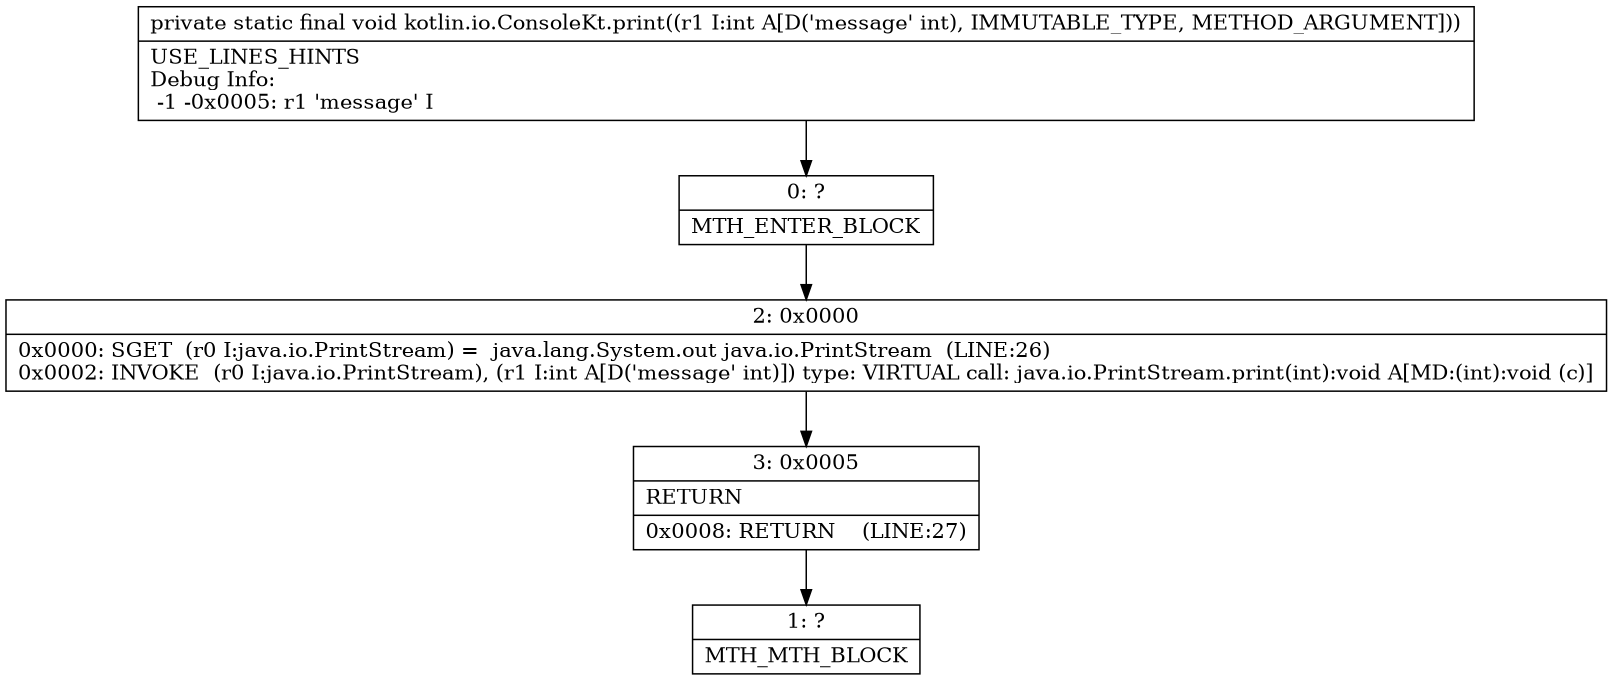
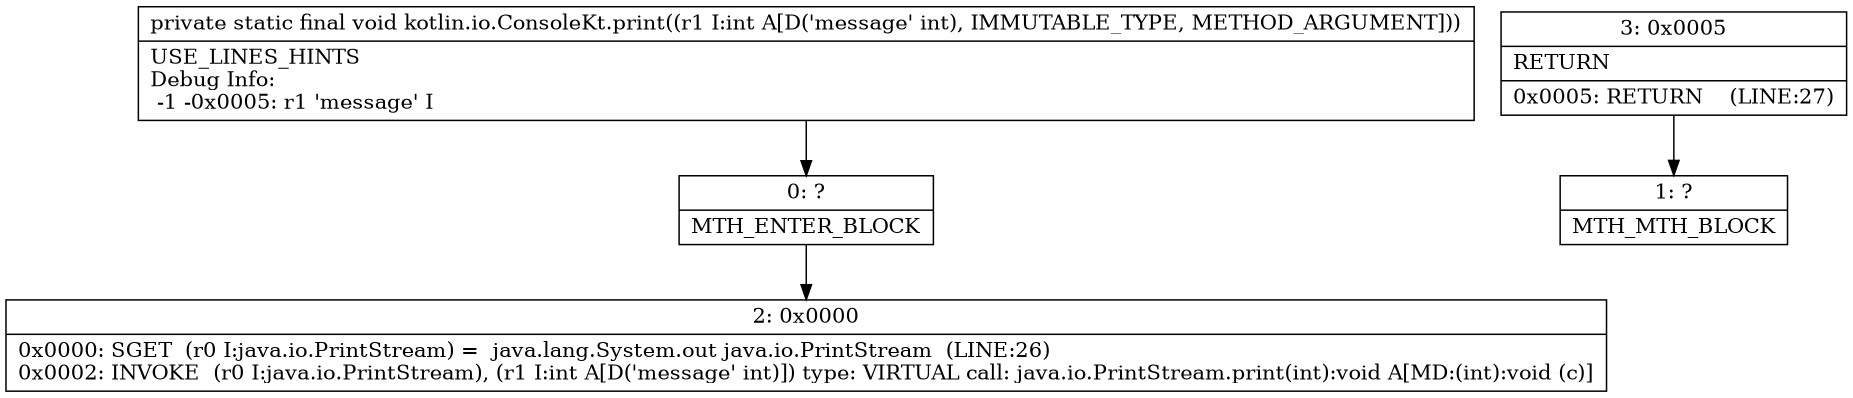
(806, 411) -> none
(806, 532) -> (1674, 97)
